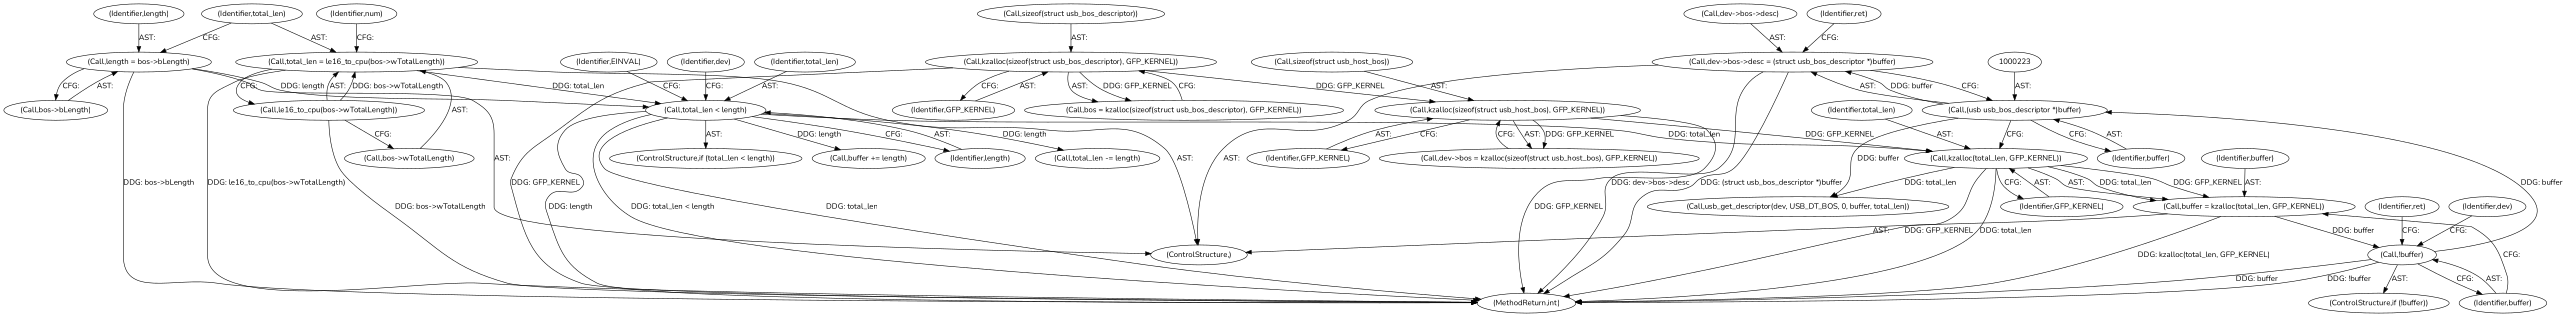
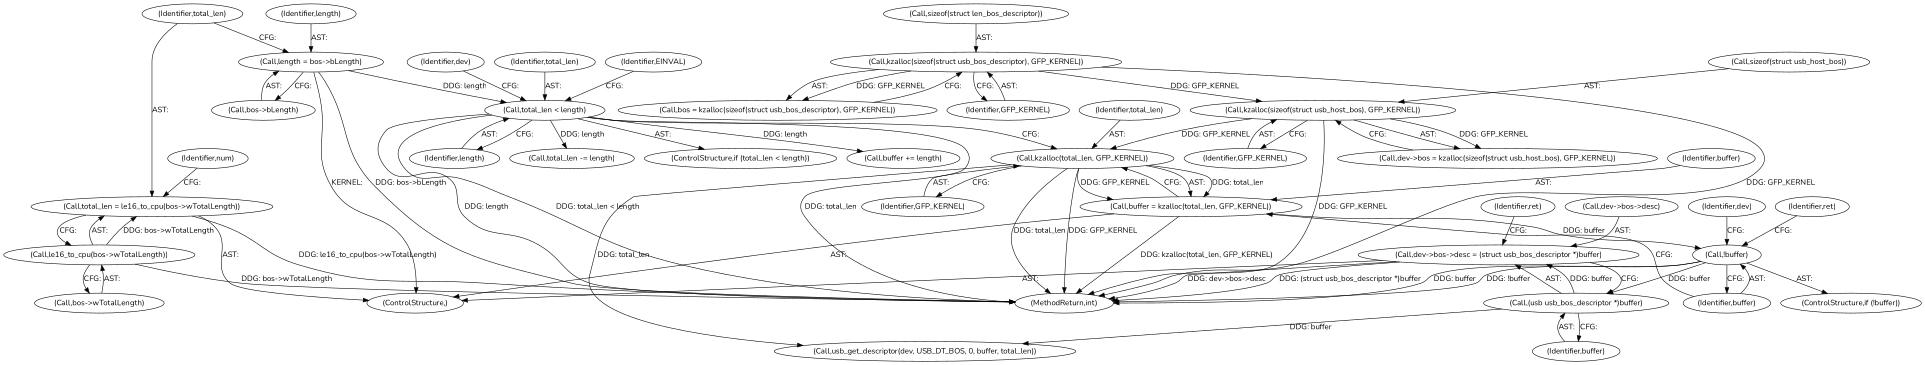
(1071, 14) -> (976, 14)
(2015, 62) -> none
(536, 87) -> none
(449, 108) -> (103, 282)
(2006, 132) -> (1154, 180)
(1694, 134) -> (1032, 134)
(504, 158) -> (348, 183)
